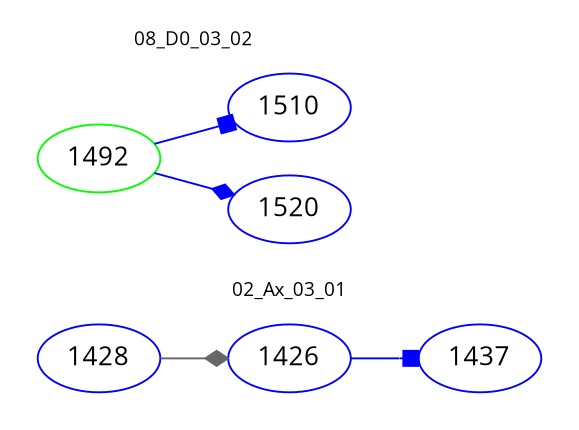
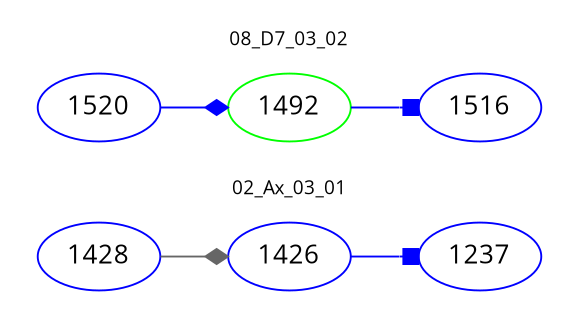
(194, 41) -> (289, 41)
(289, 108) -> (480, 108)
(183, 181) -> (183, 108)
(480, 358) -> (480, 257)
